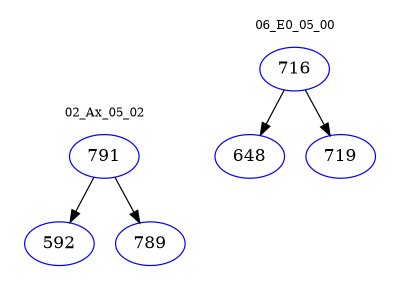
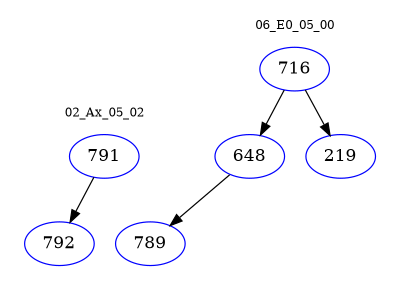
(341, 156) -> (341, 156)
(124, 195) -> (205, 196)
(59, 244) -> (59, 244)
